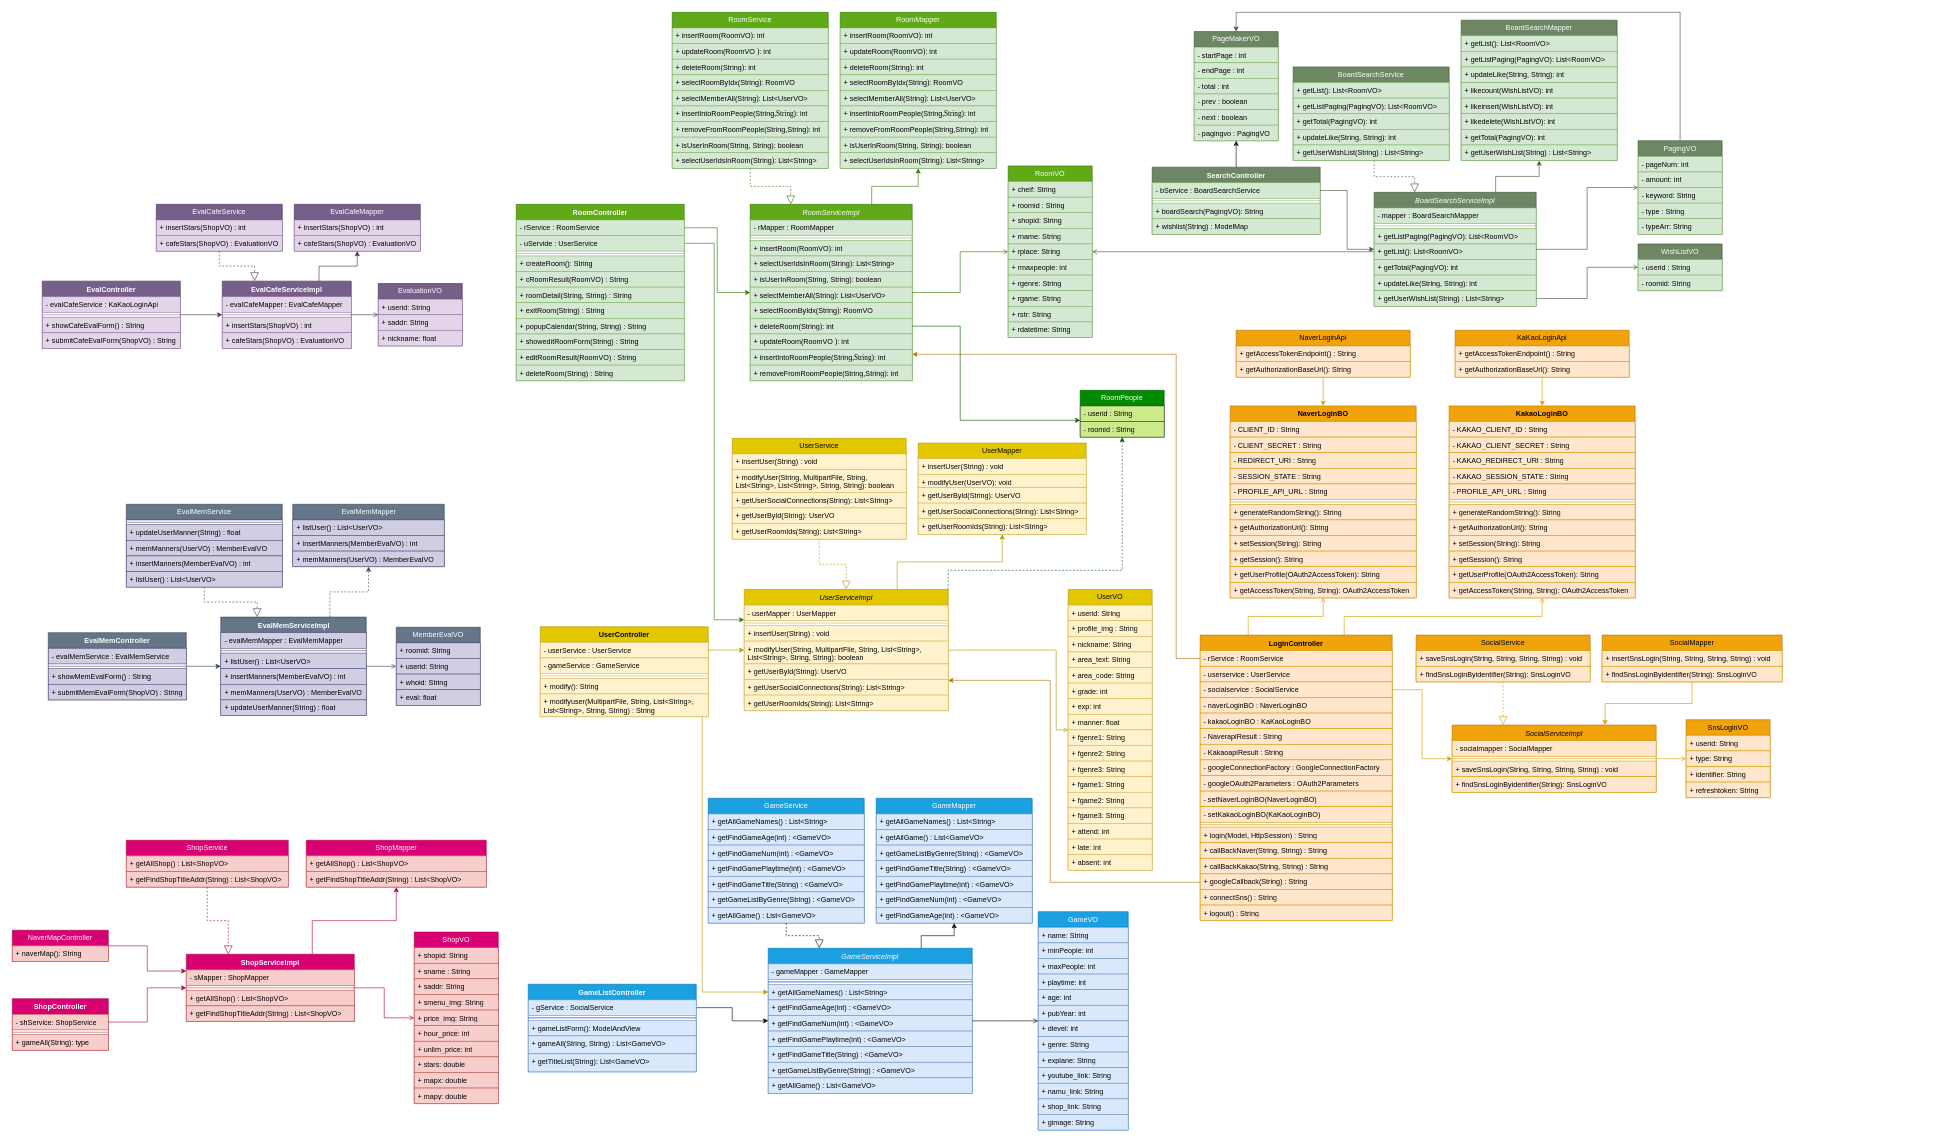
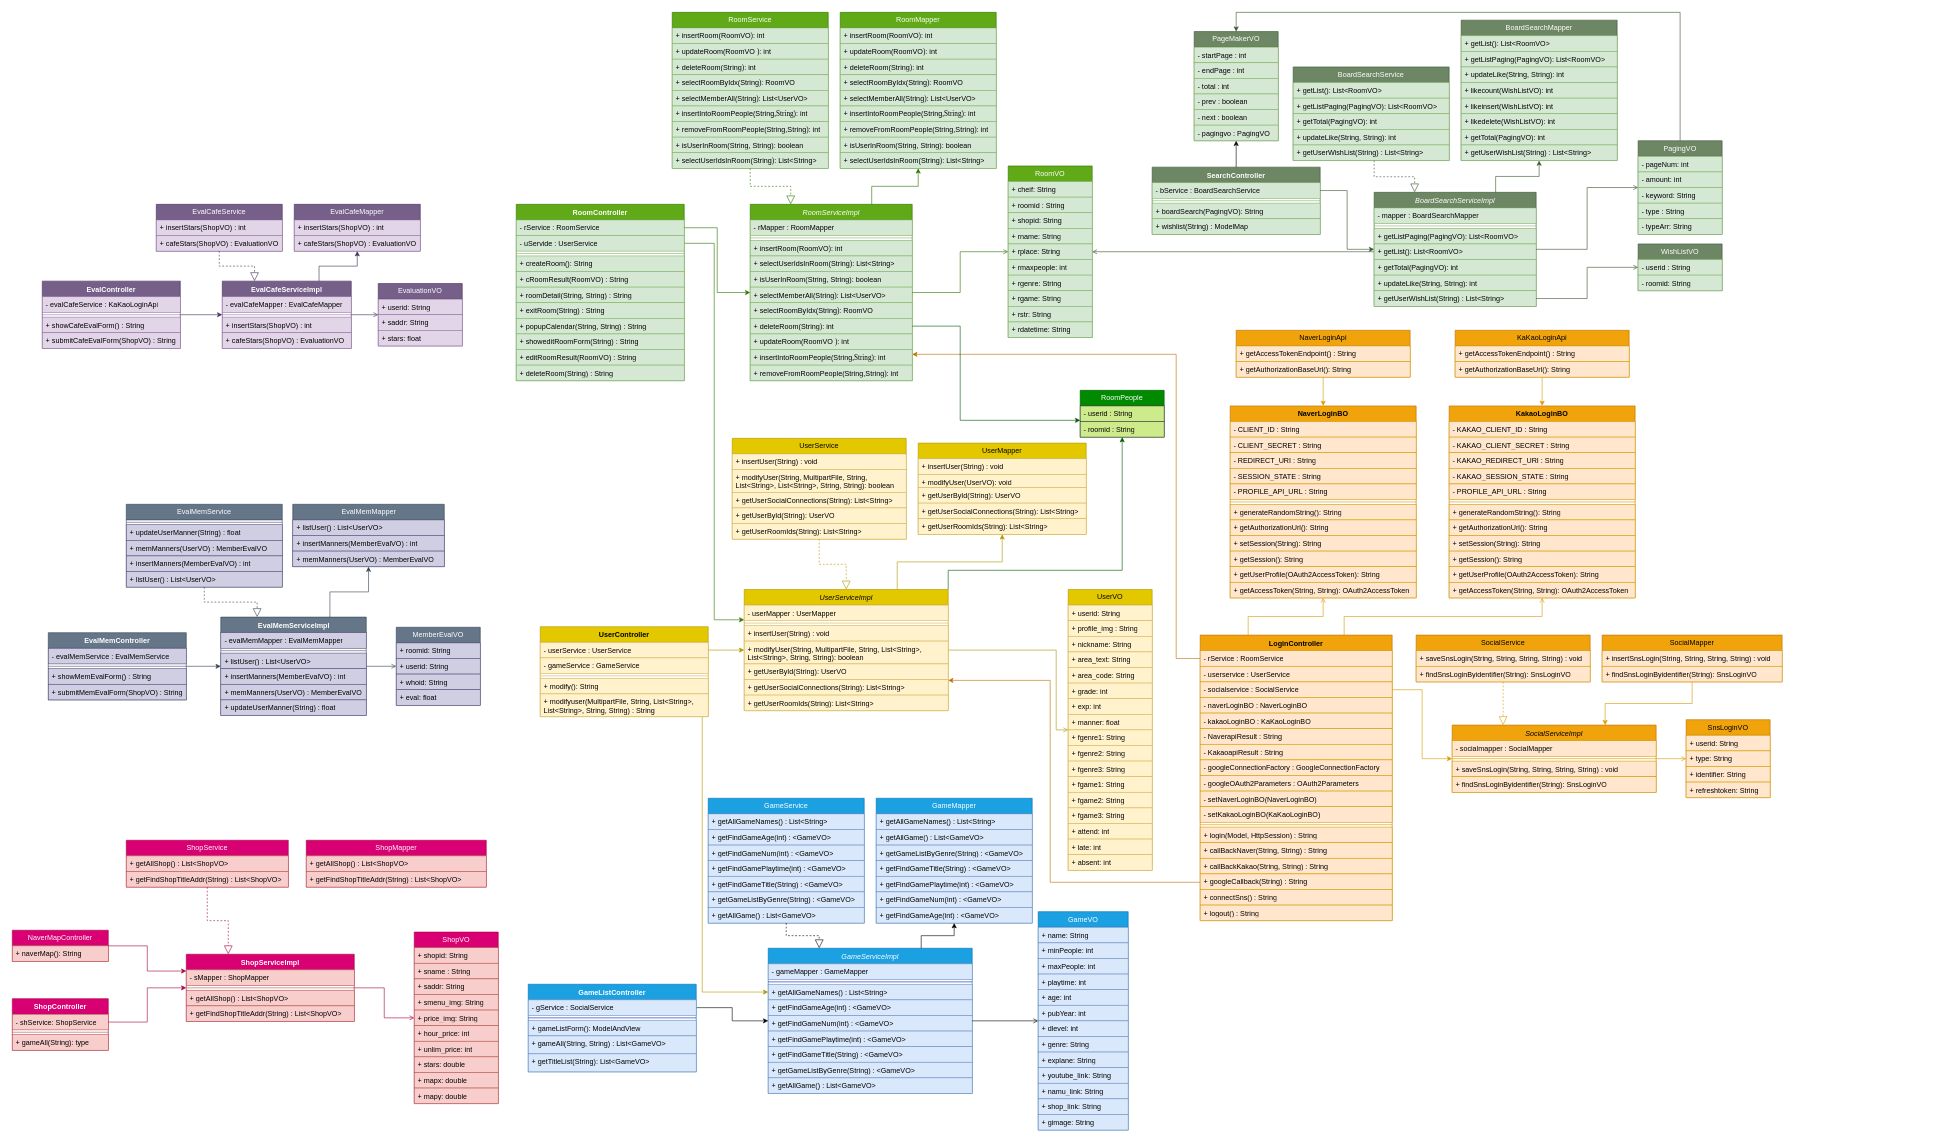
(411, 339) -> (406, 339)
(1090, 570) -> (1090, 570)
(347, 592) -> (347, 592)
(355, 921) -> none
